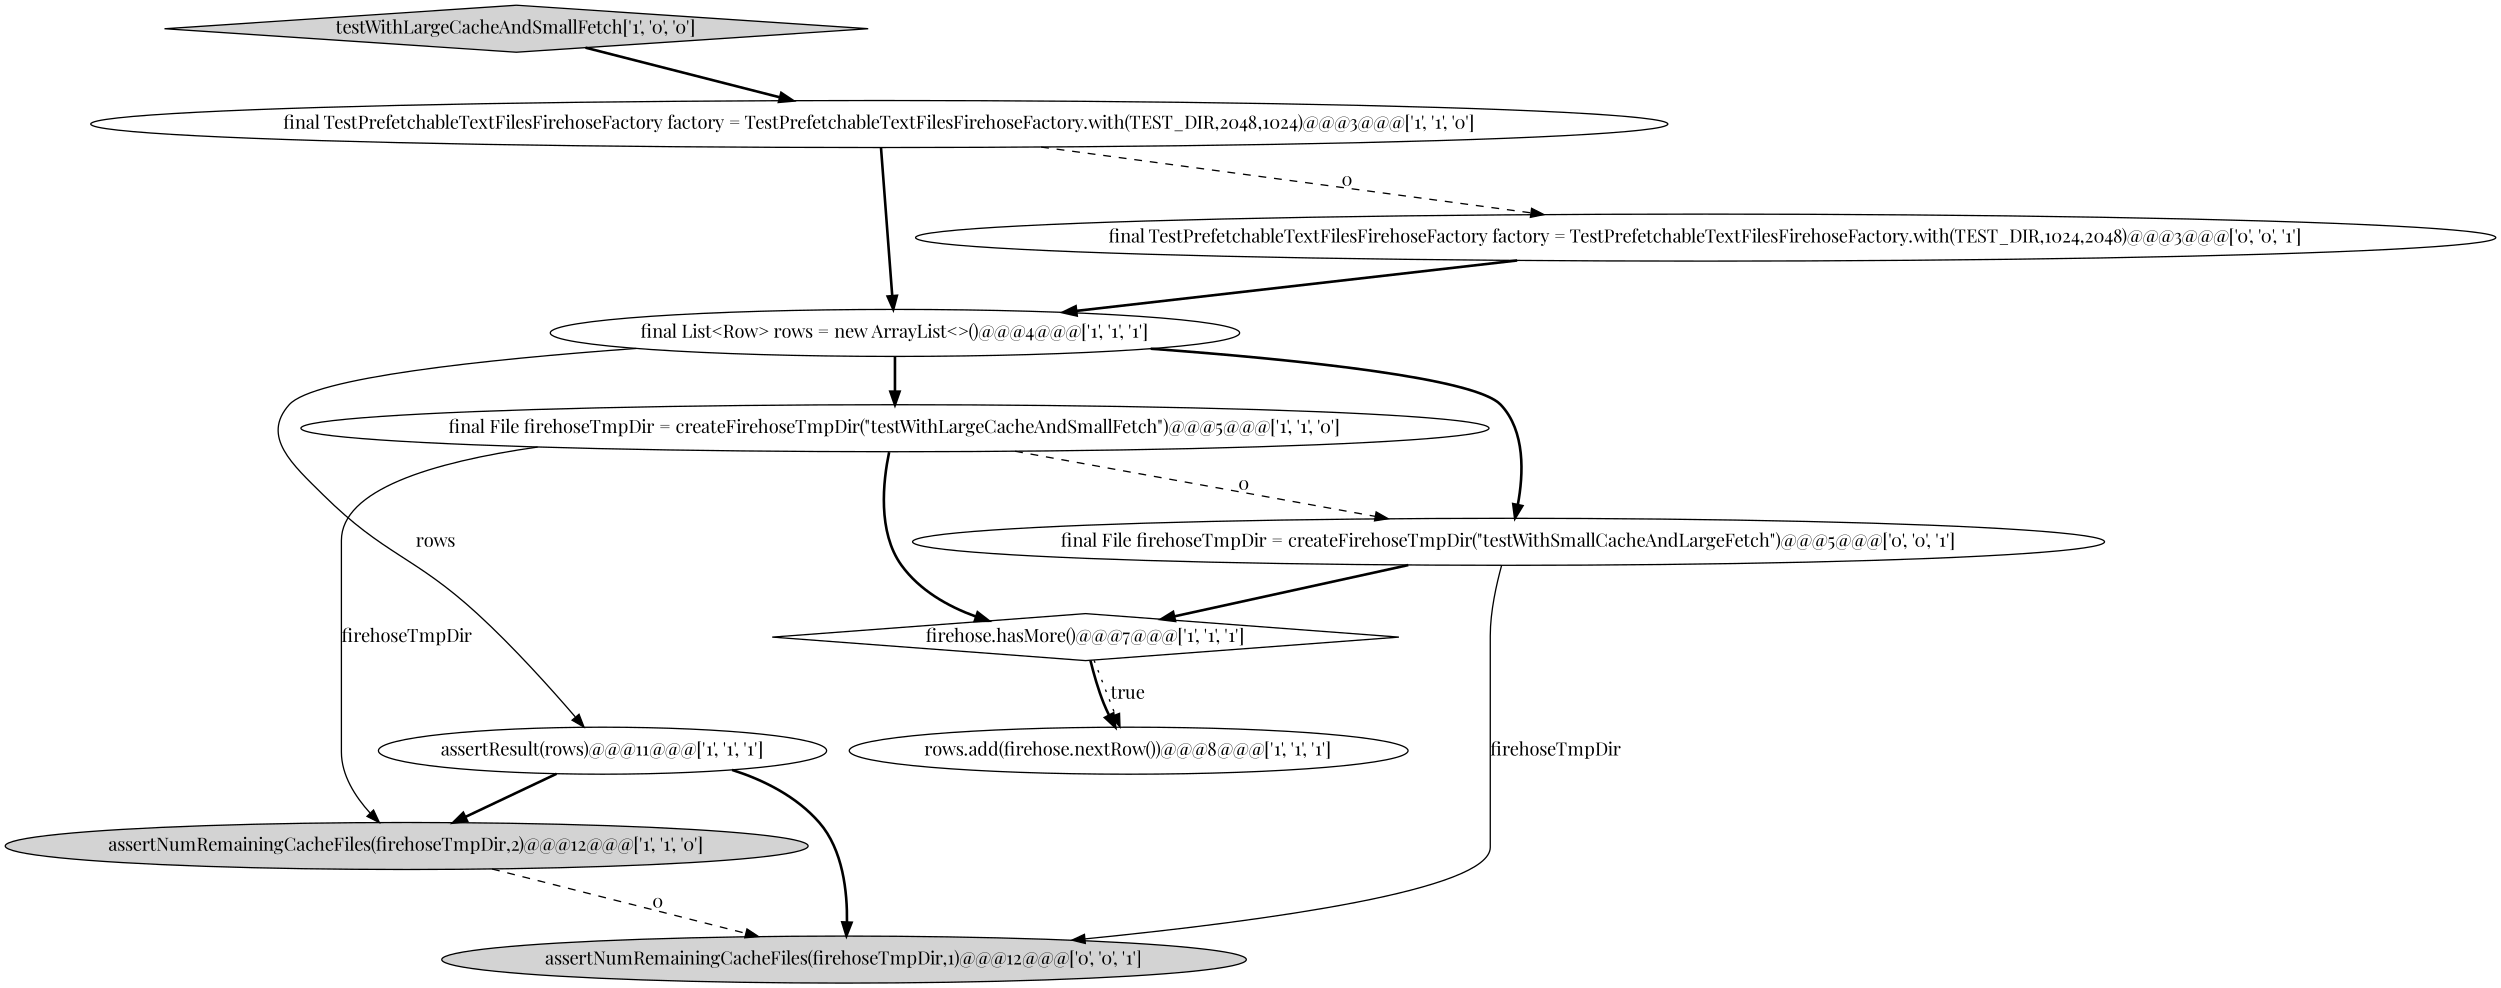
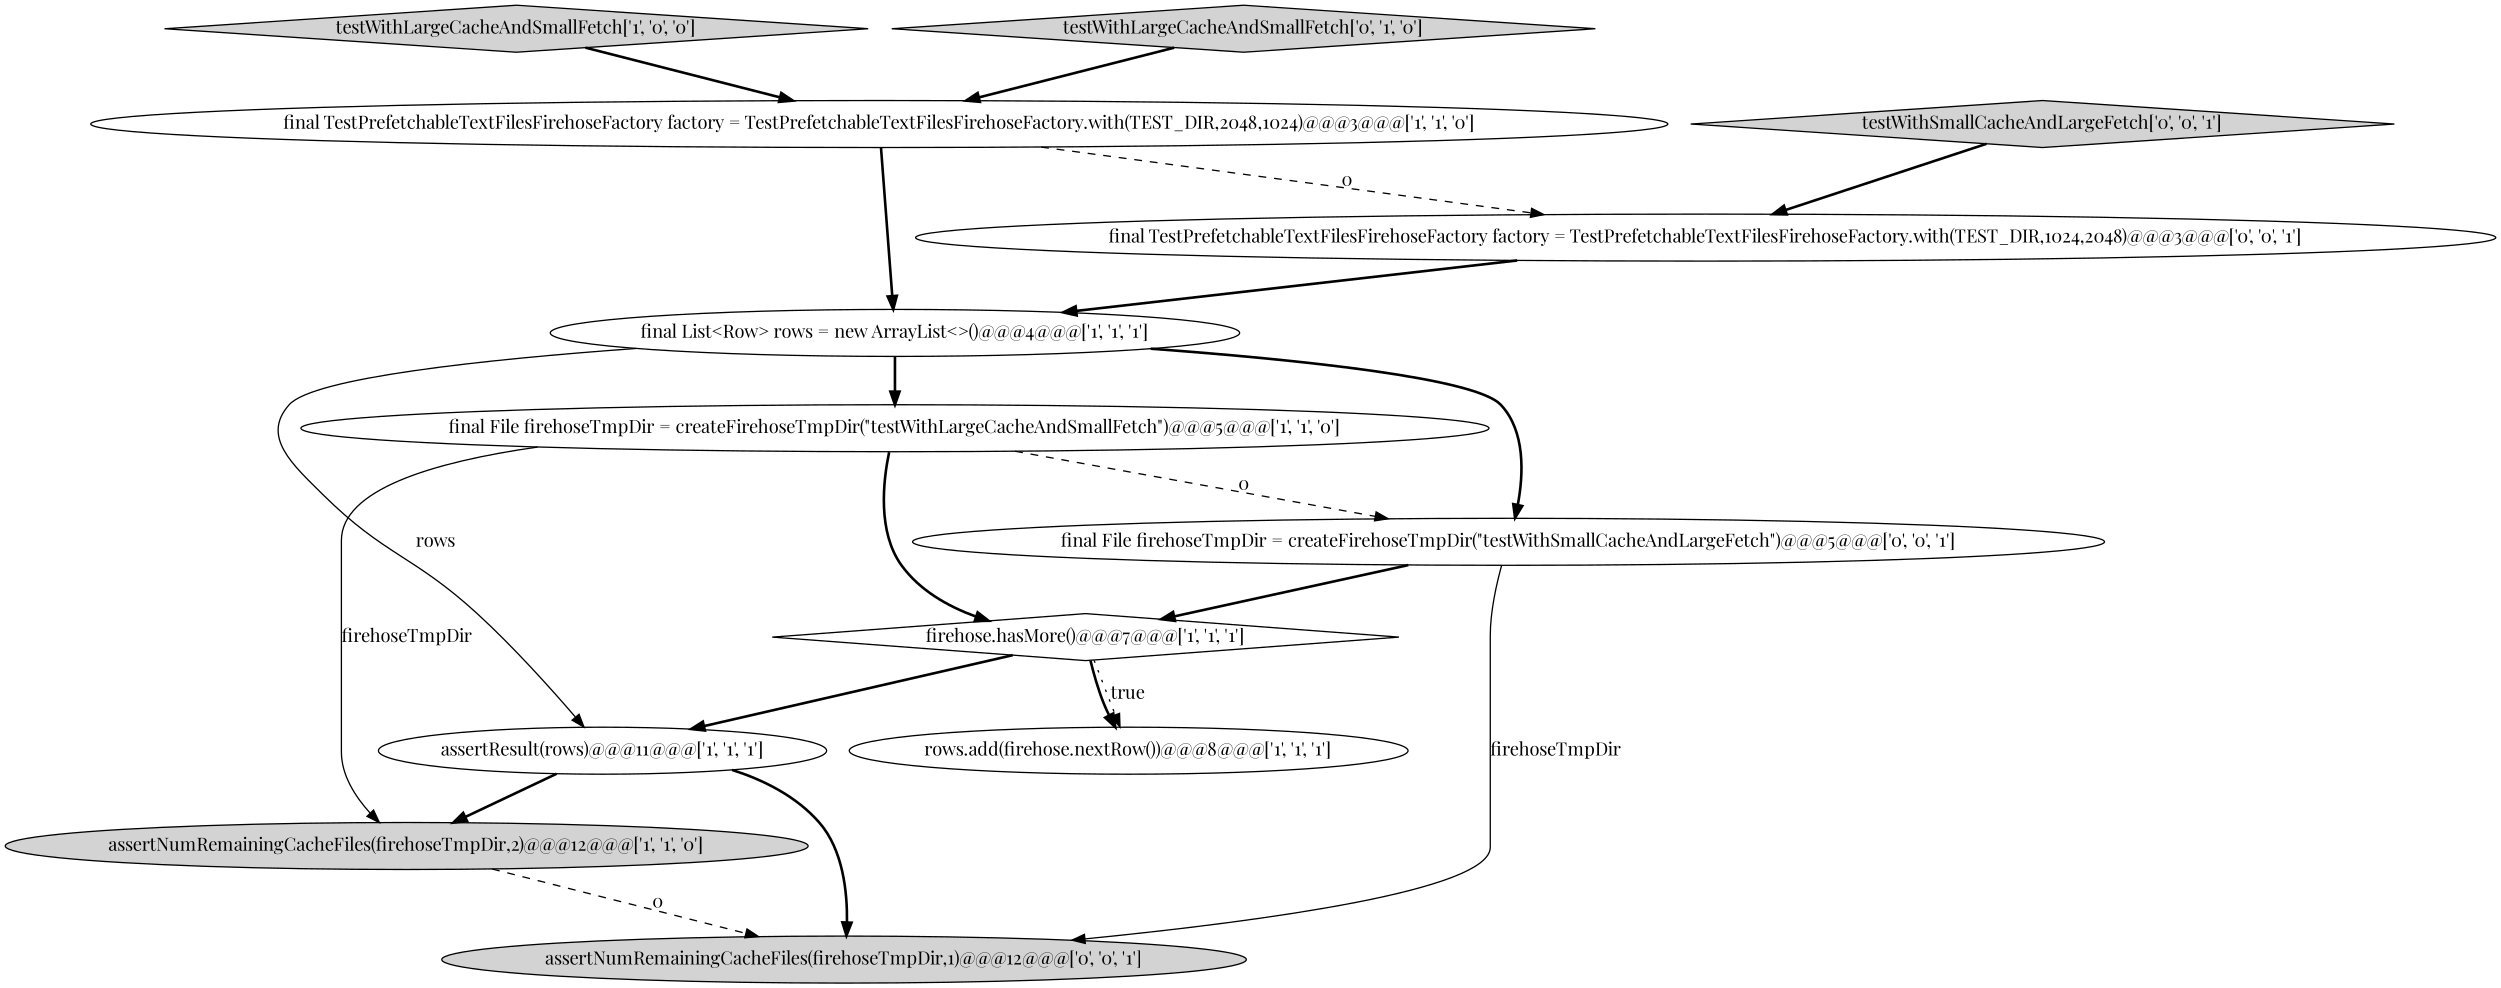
none -> (1244, 29)
none -> (2043, 124)
none -> (858, 691)
